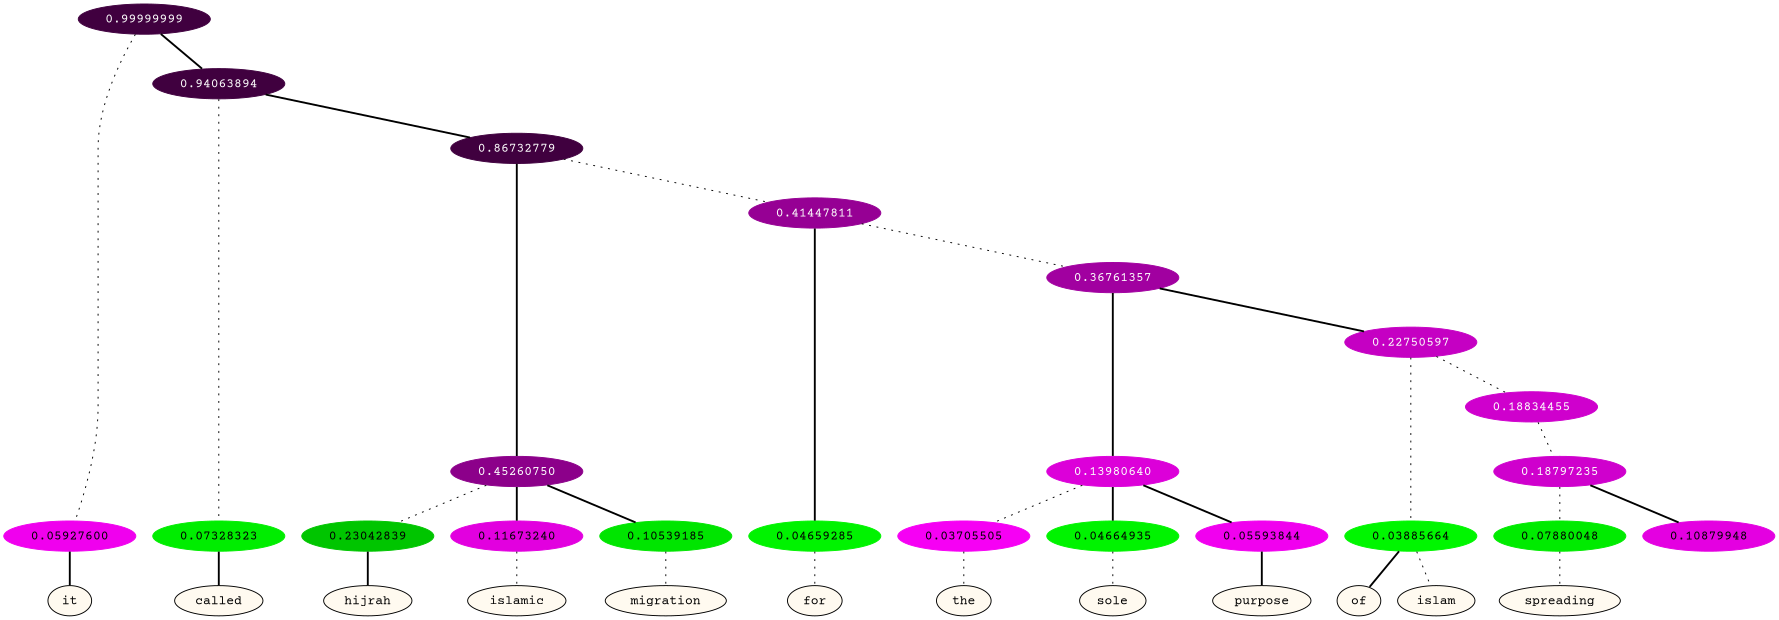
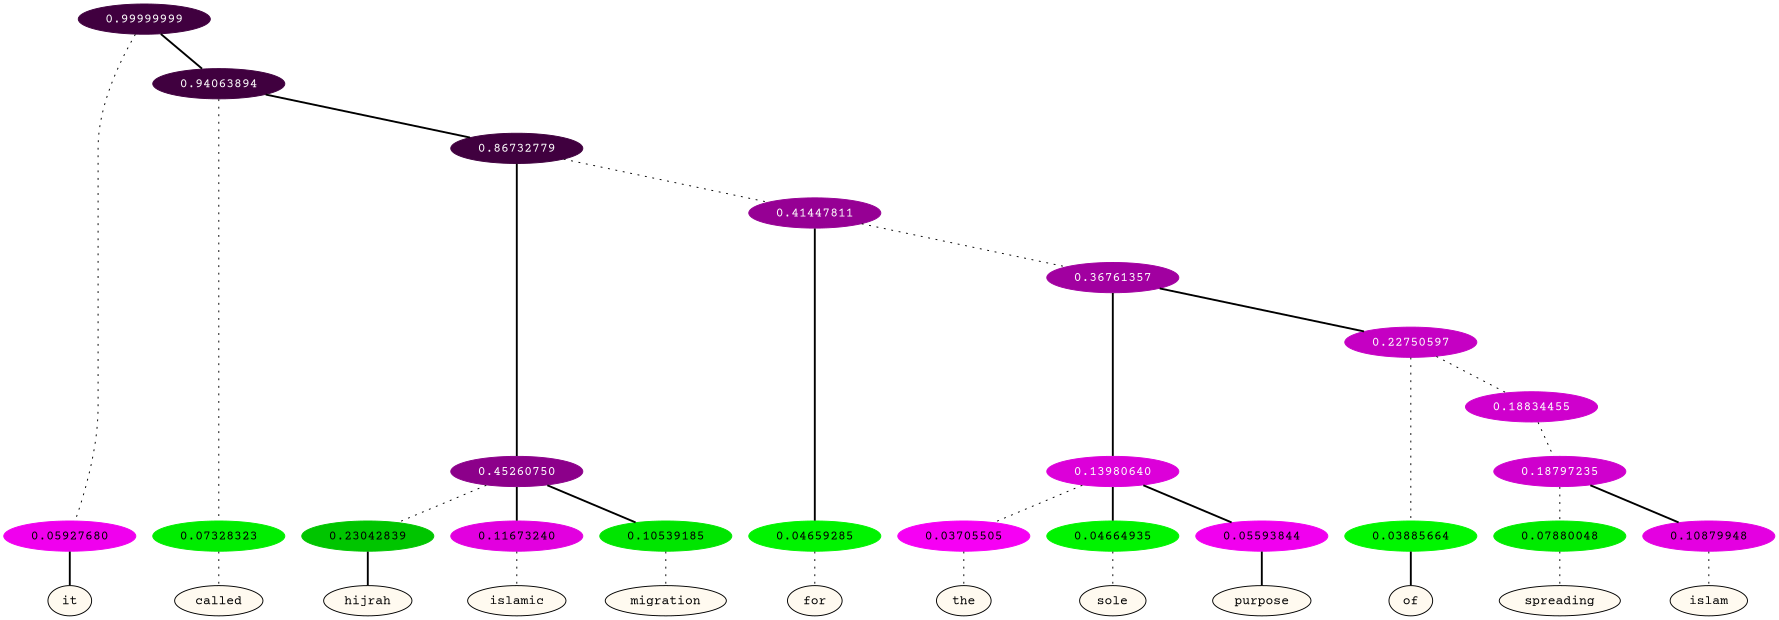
(70, 536) -> (70, 536)
(219, 568) -> (219, 568)
(1424, 568) -> (1709, 568)
